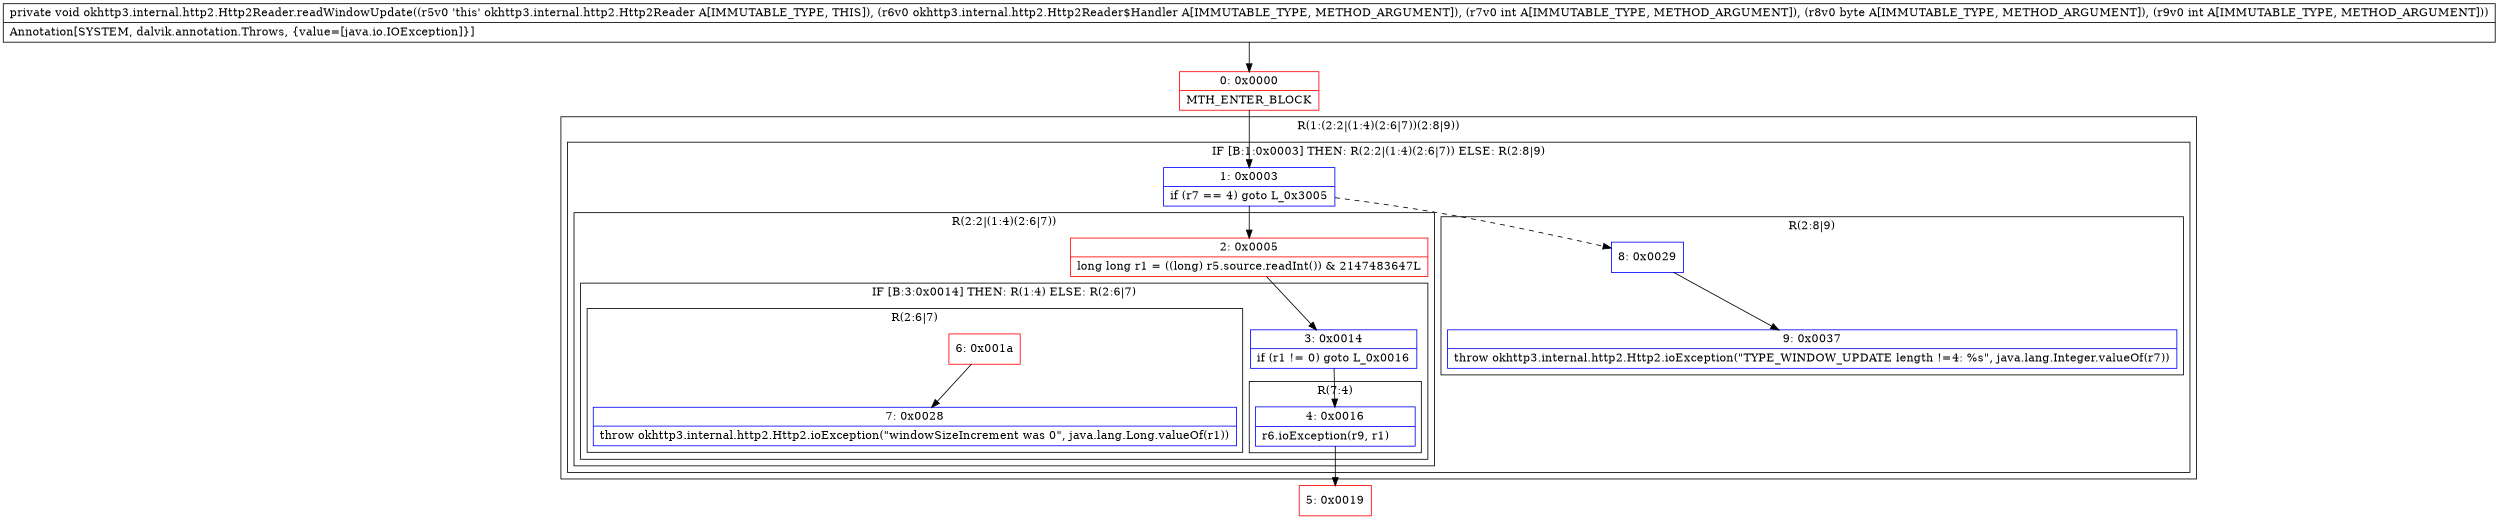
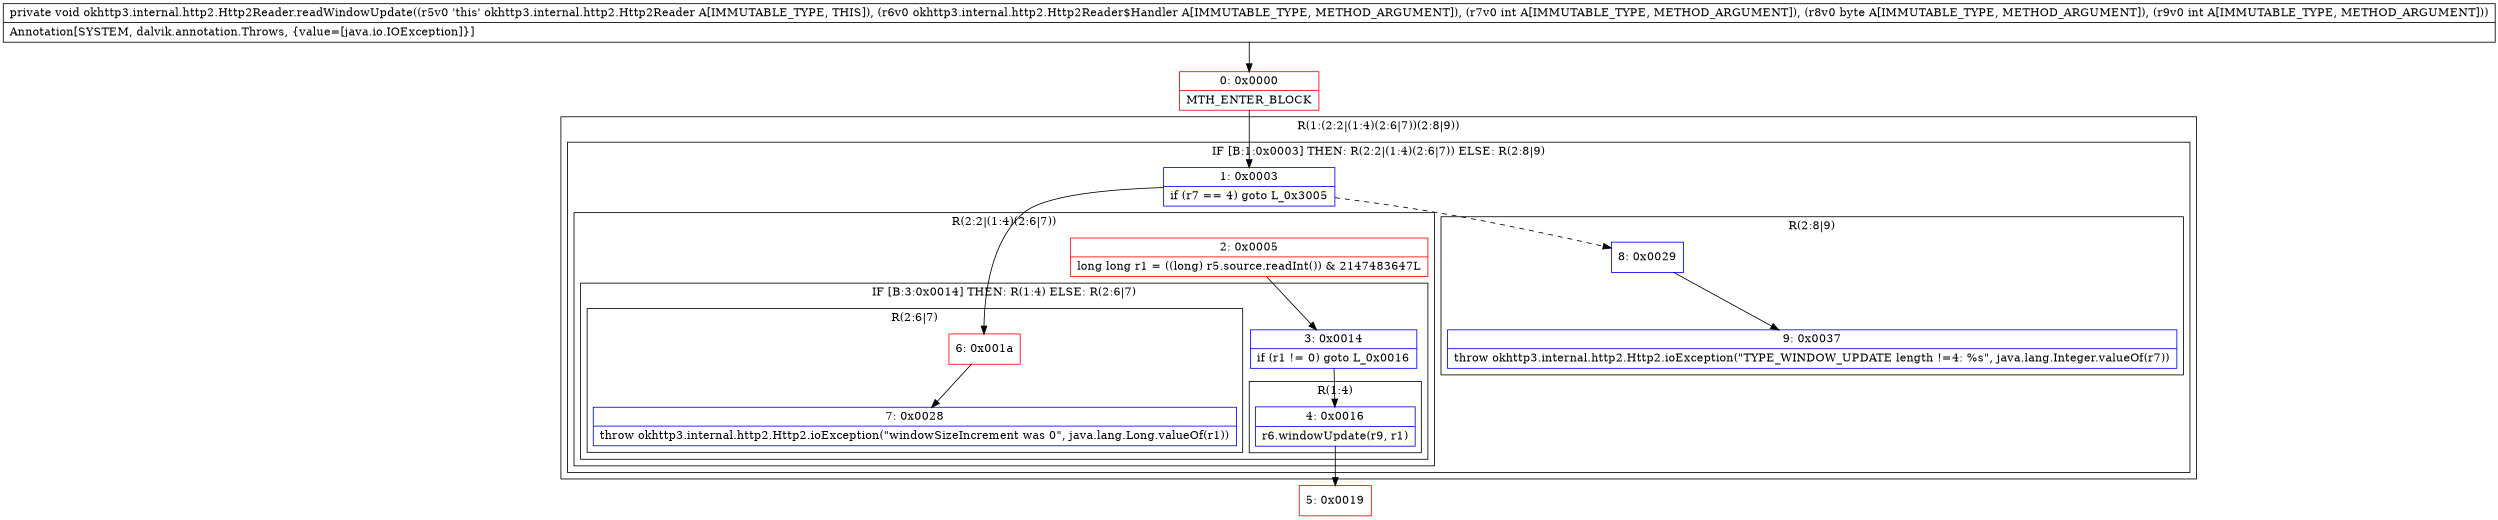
(1249, 218) -> (1032, 207)
(1335, 391) -> (1335, 391)
(1326, 436) -> (1335, 436)
